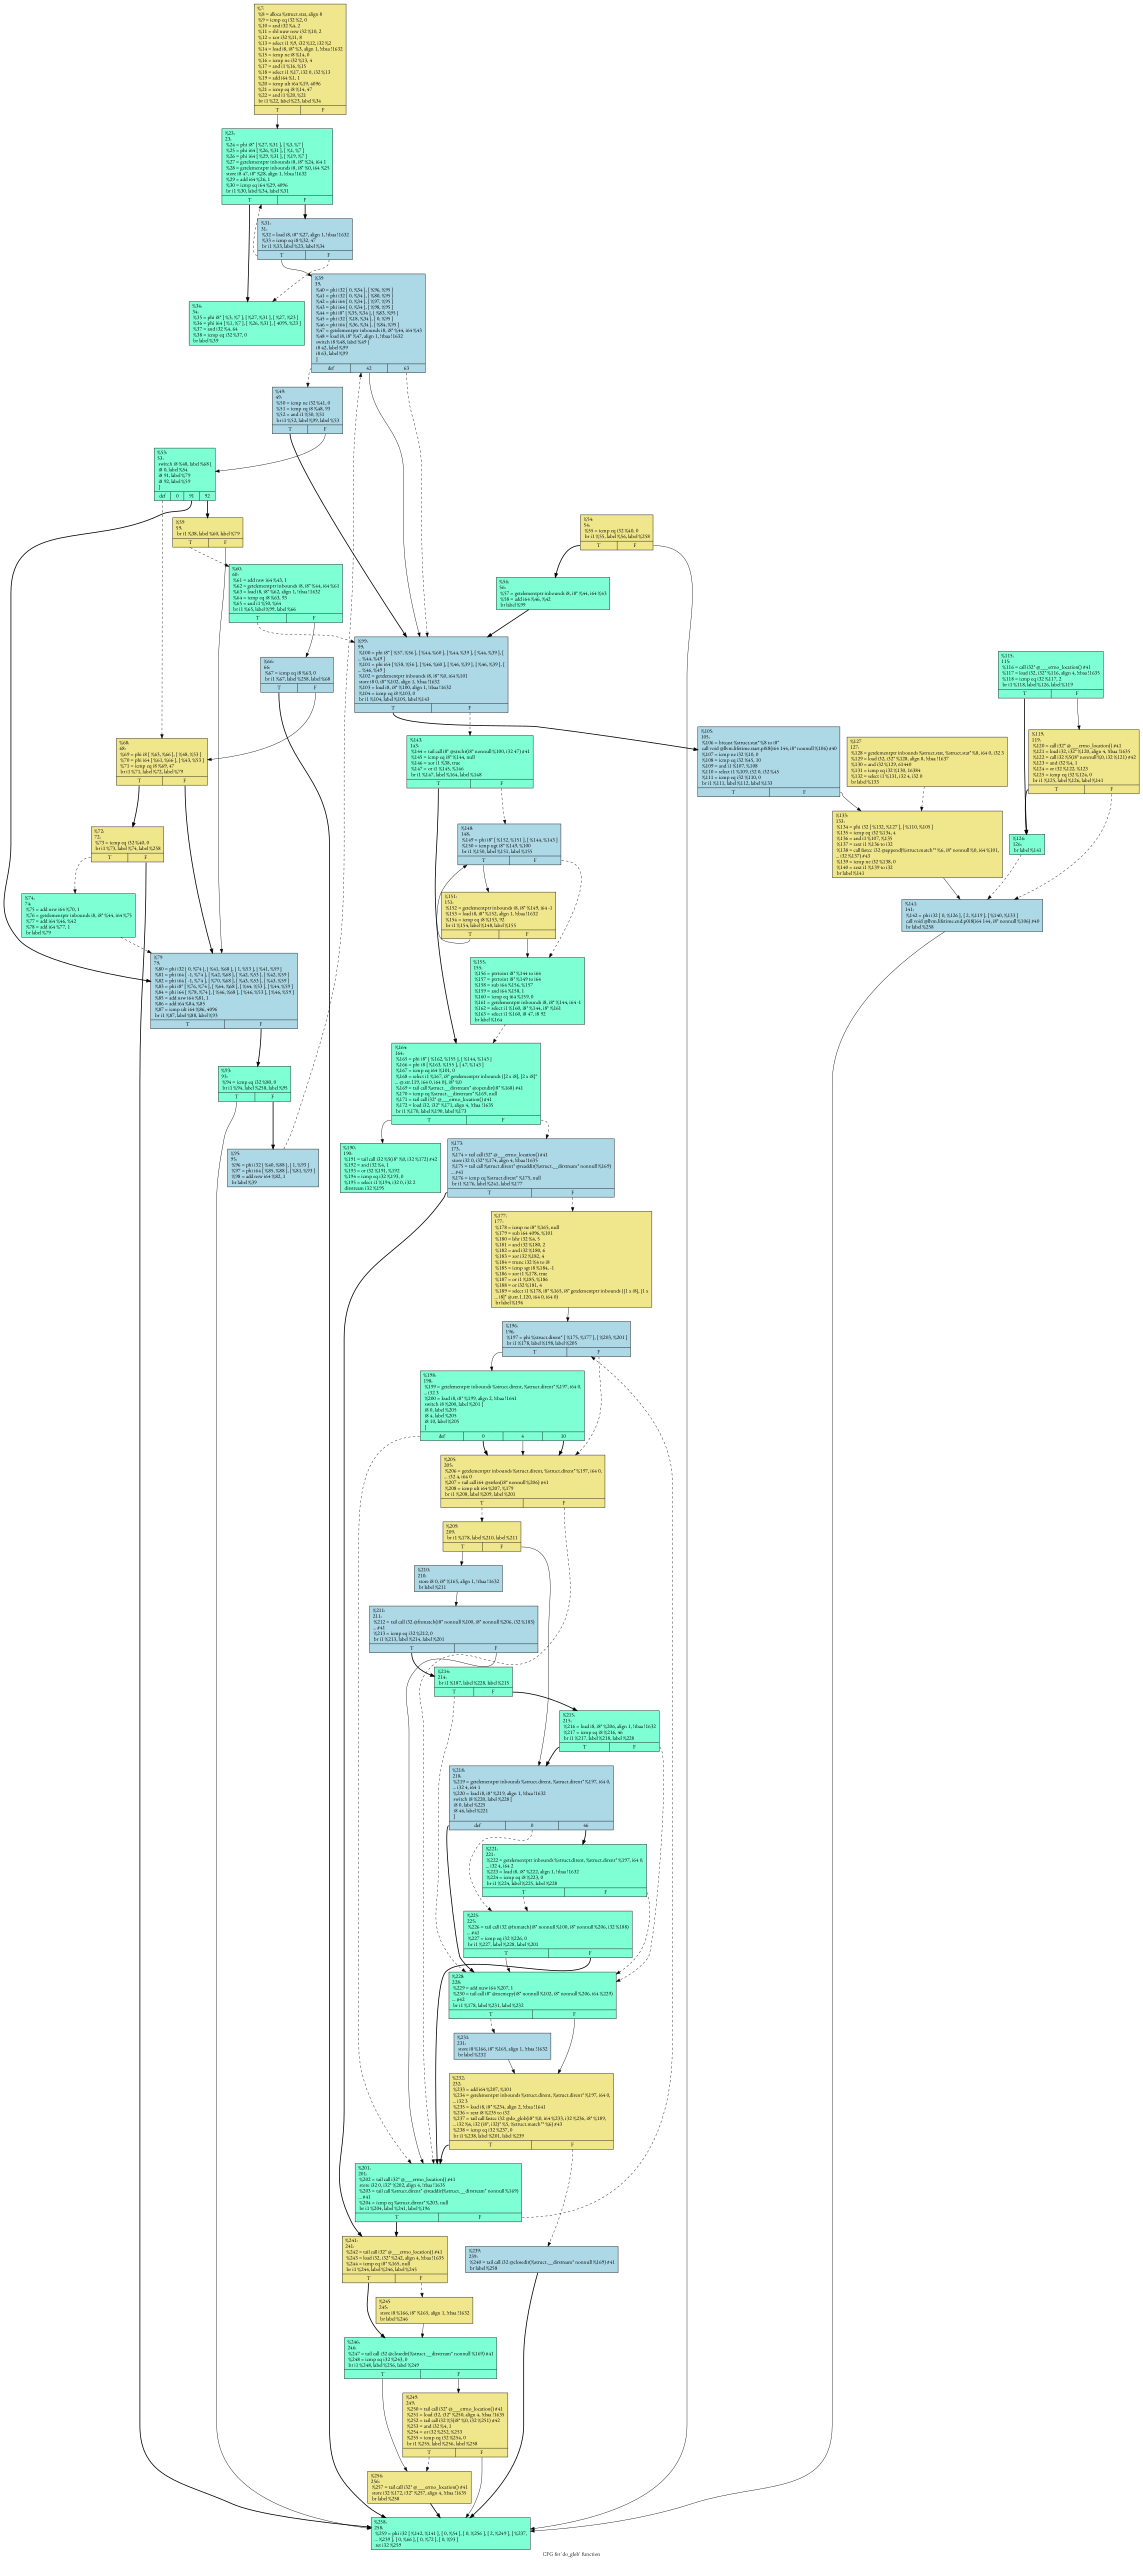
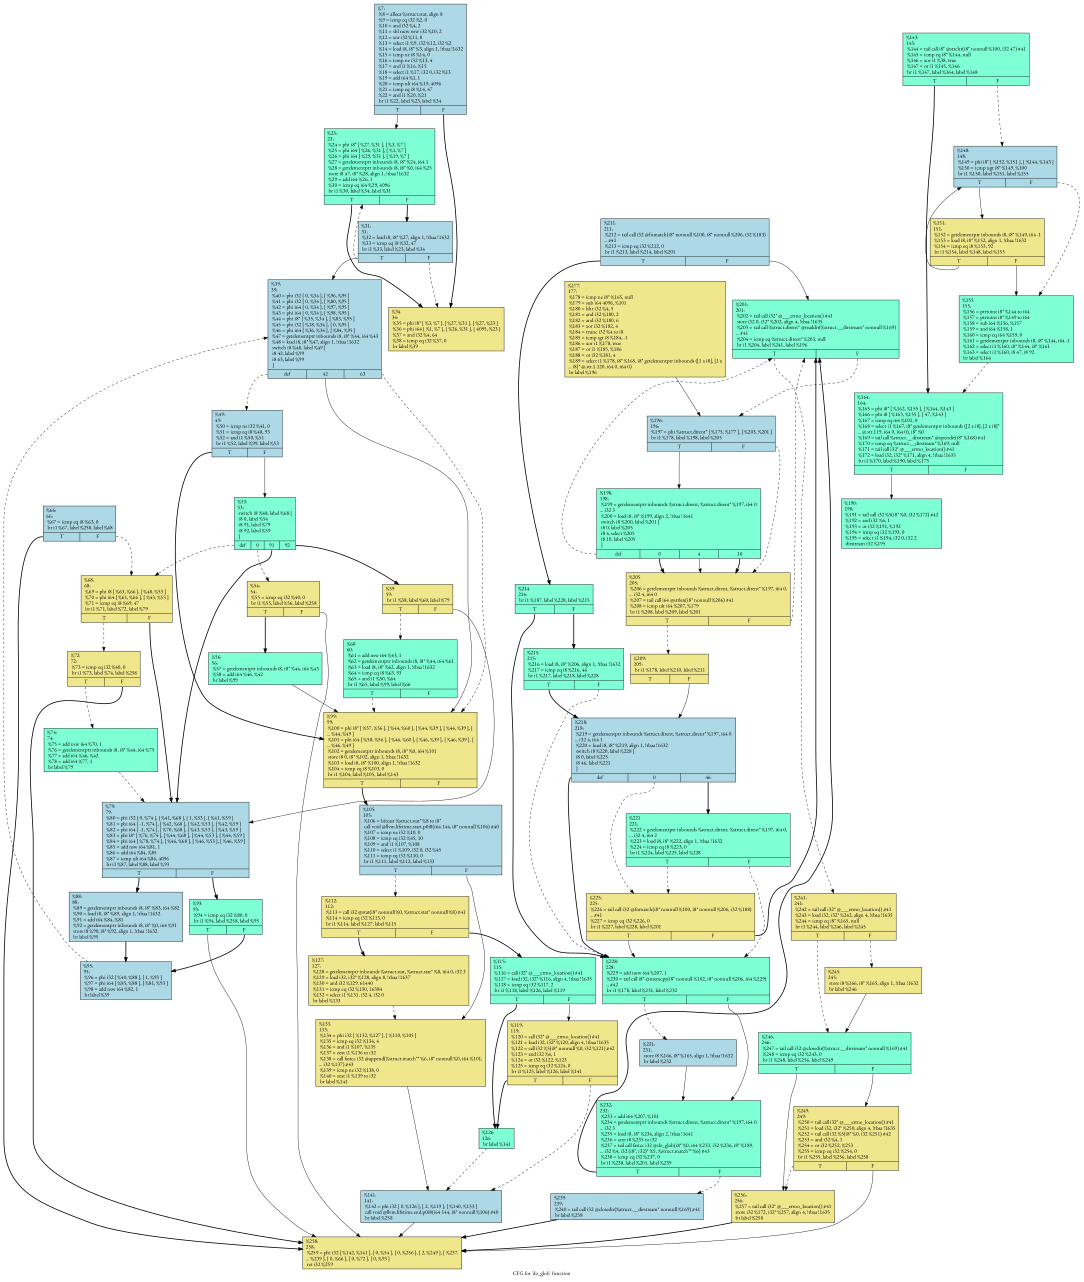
(300, 59) -> (420, 59)
none -> (455, 209)
(247, 323) -> (446, 329)
none -> (261, 566)
(510, 622) -> (313, 697)
(312, 638) -> none
(431, 675) -> (400, 750)
(470, 722) -> none
(277, 743) -> (131, 550)
(138, 804) -> (104, 635)
none -> (126, 917)
none -> (395, 917)
(531, 1168) -> none
(440, 1416) -> (617, 533)
(458, 1579) -> none
(438, 1836) -> (513, 811)
(548, 1934) -> (671, 917)
(531, 2111) -> (679, 1138)
(397, 2227) -> (801, 622)
(368, 2311) -> (819, 985)
(451, 2534) -> (382, 1253)
